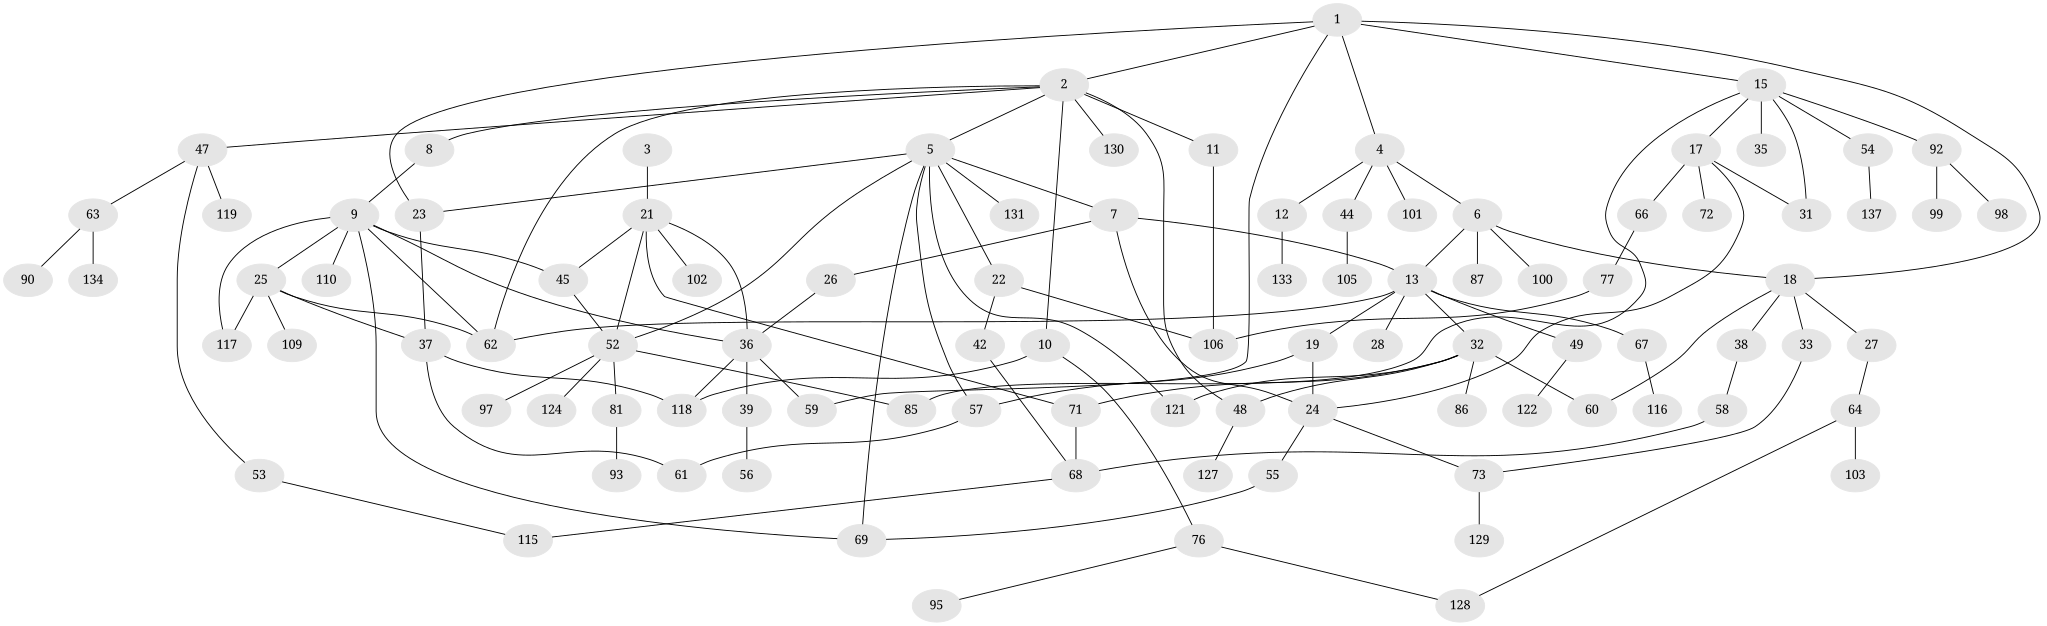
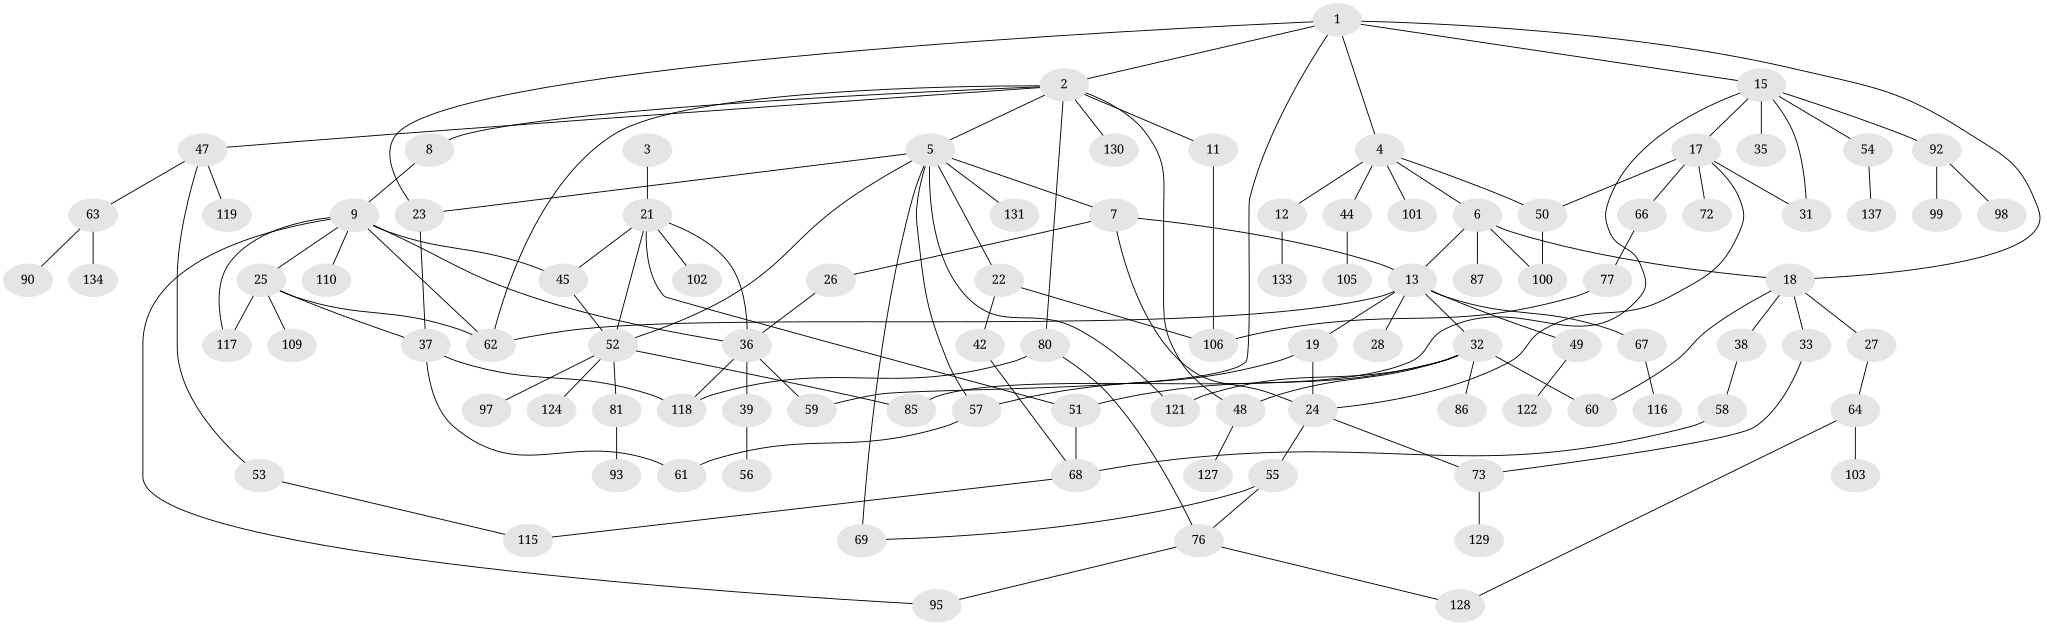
none -> (1543, 215)
(1045, 345) -> (1045, 345)
(1076, 410) -> (1076, 410)
(501, 494) -> (333, 546)
none -> (1236, 508)
